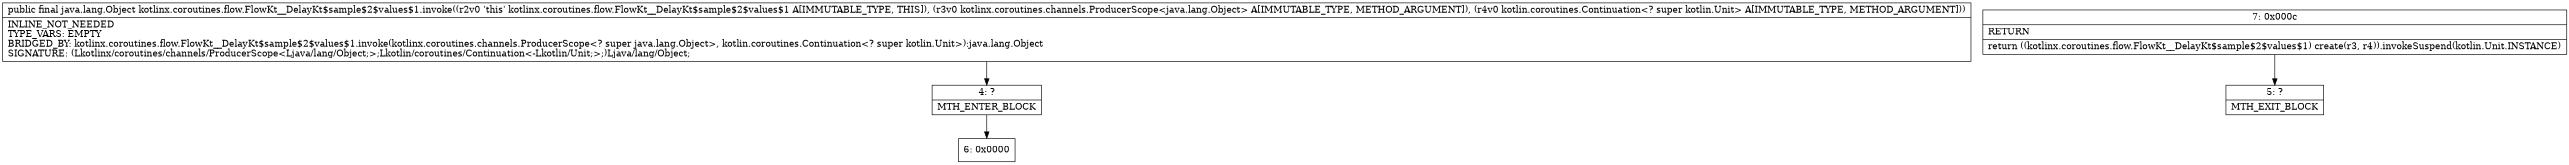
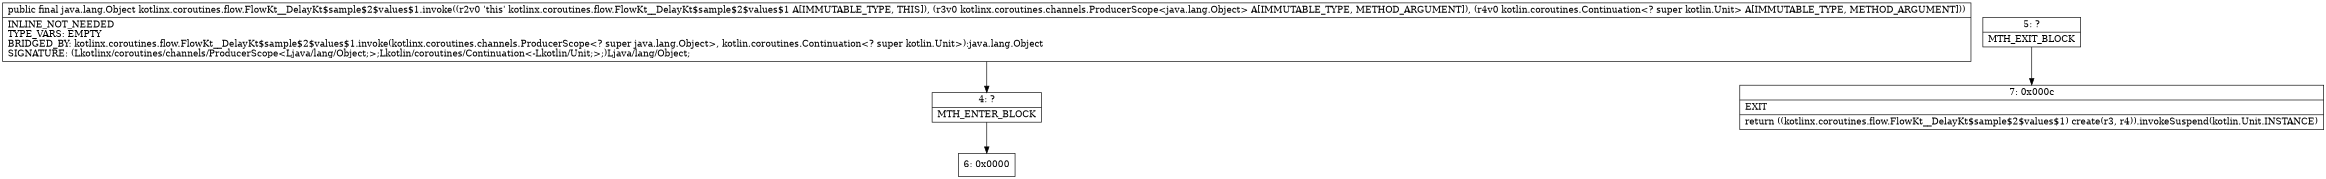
(2009, 32) -> (1756, 107)
(2275, 67) -> (2032, 63)
